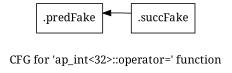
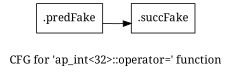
(121, 13) -> (113, 24)
